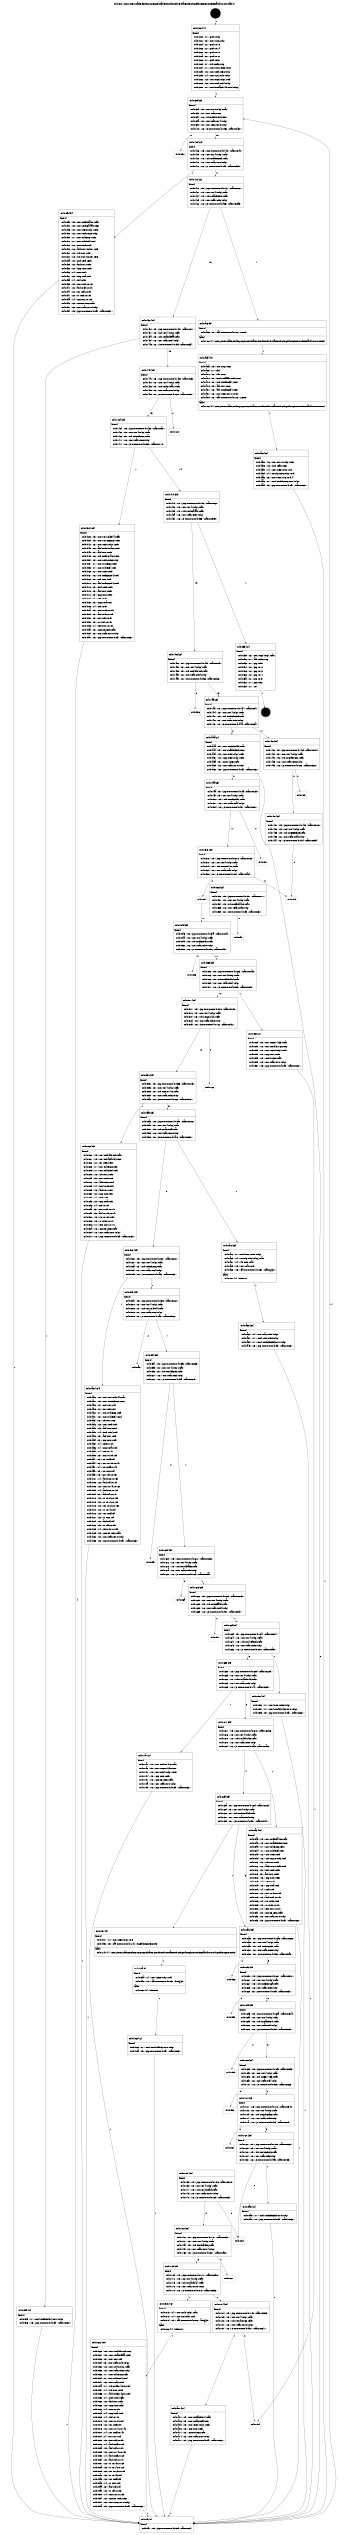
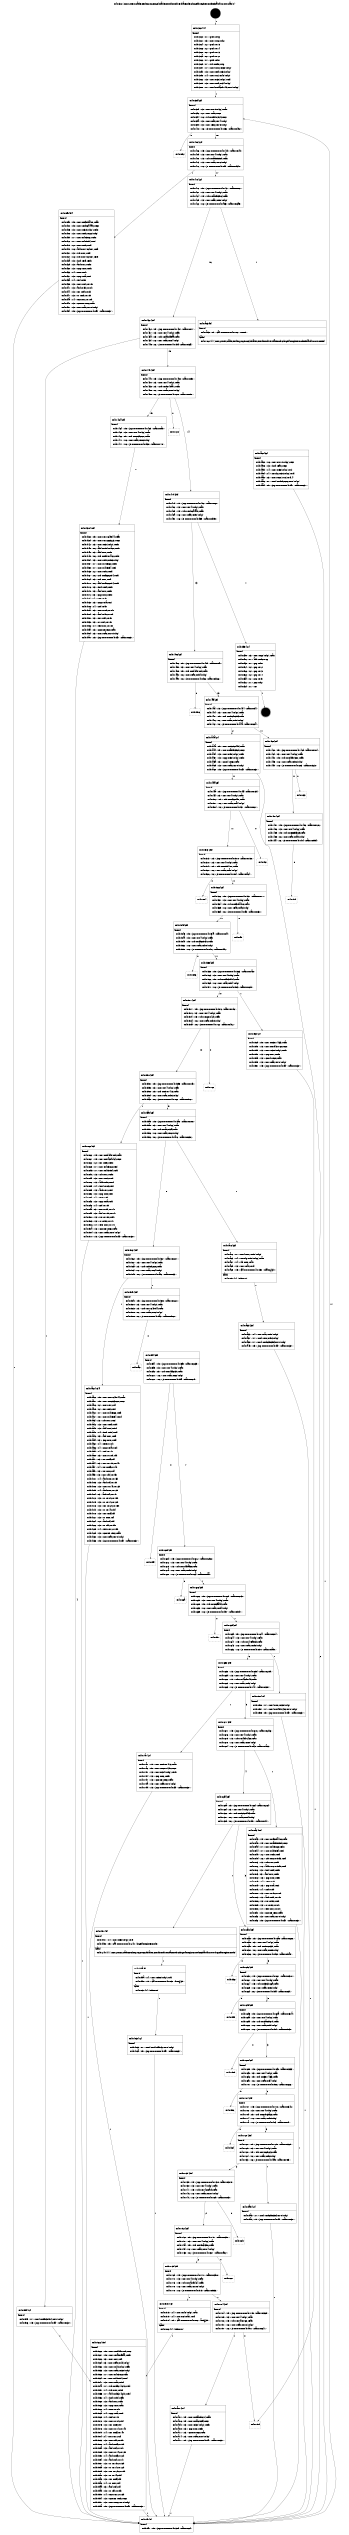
(262, 382) -> none
(164, 469) -> (186, 443)
(270, 886) -> (232, 881)
(202, 912) -> (220, 918)
(161, 1335) -> none
(242, 2199) -> (235, 2166)
(38, 2458) -> (71, 2353)
